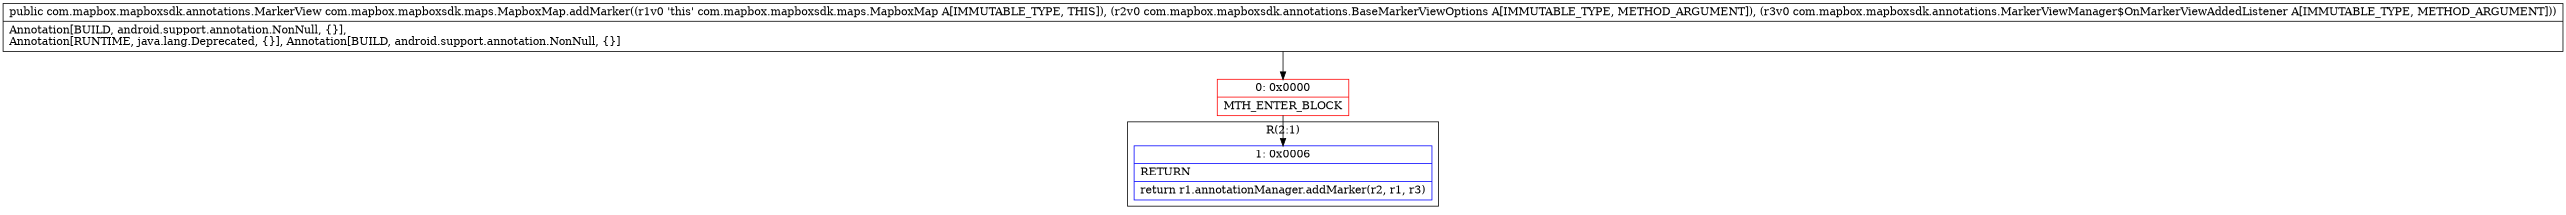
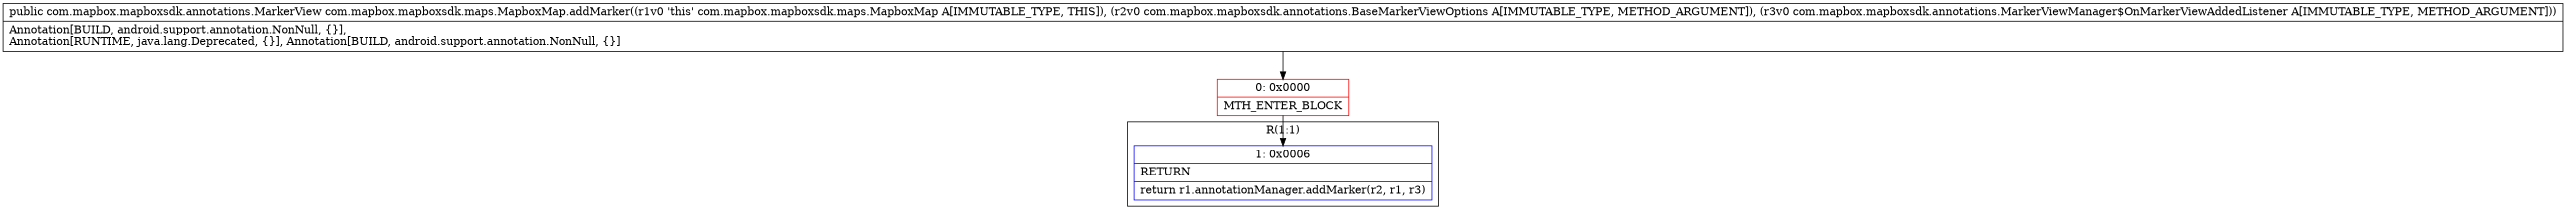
(1283, 131) -> (1283, 131)
